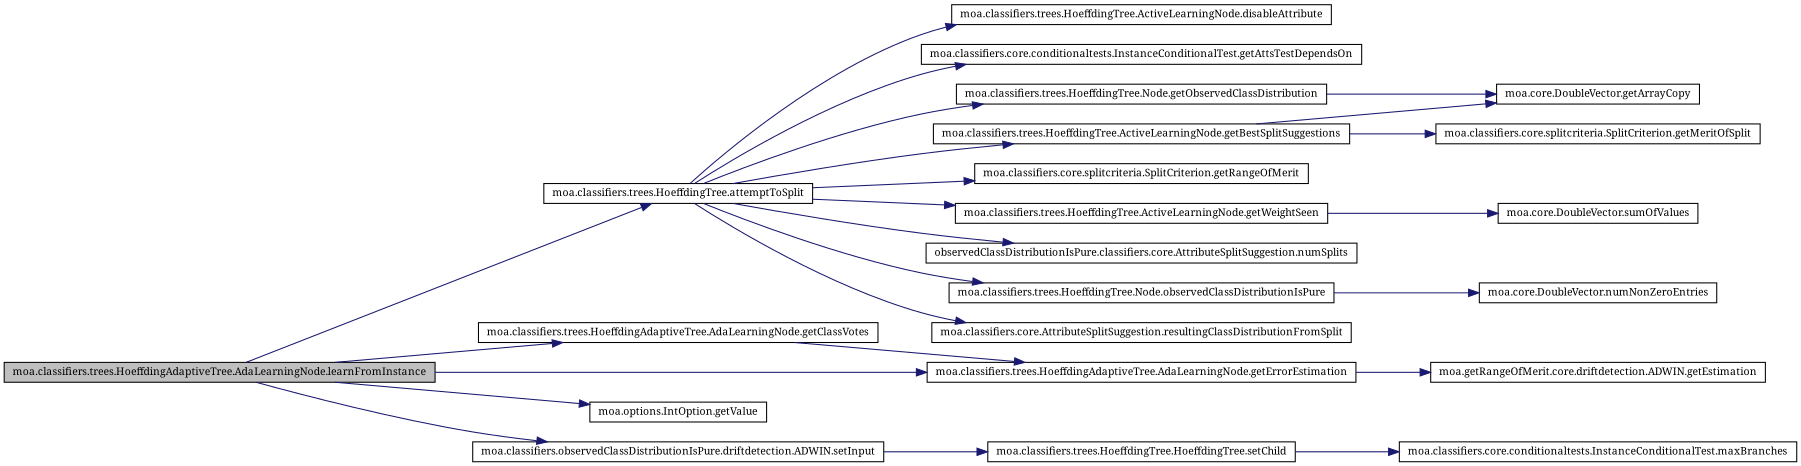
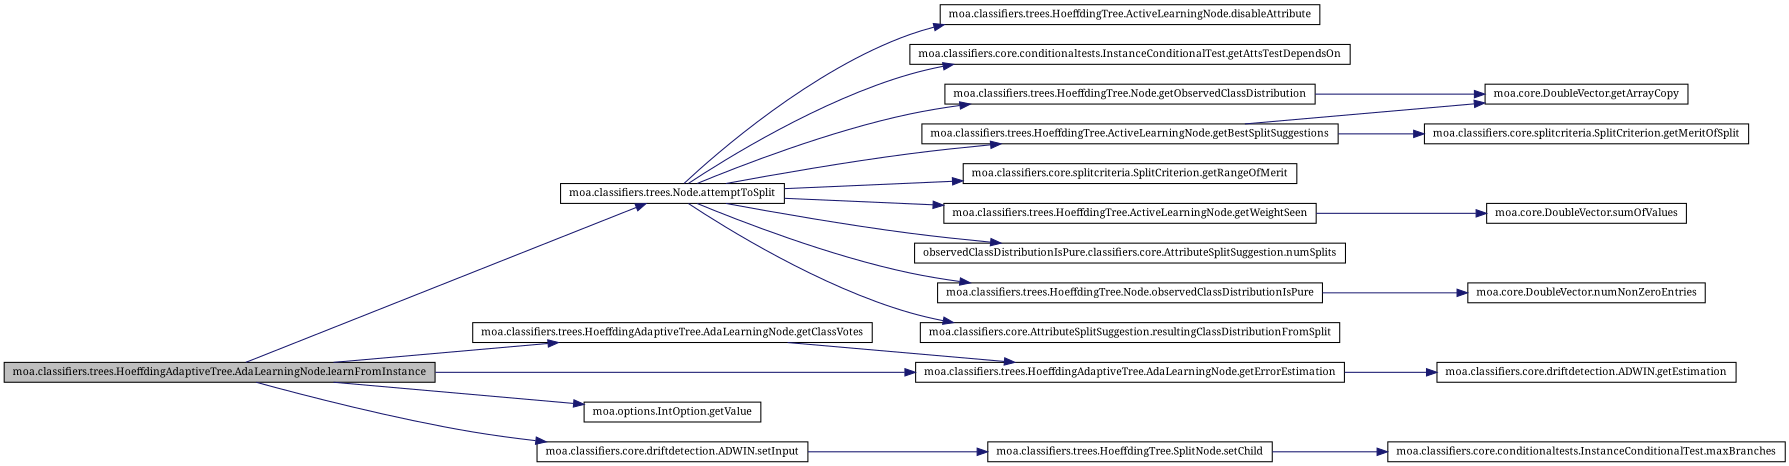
(678, 193) -> (672, 193)
(1598, 372) -> (1587, 372)
(678, 452) -> (672, 452)
(1142, 452) -> (1130, 452)
